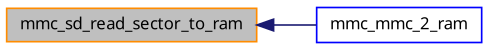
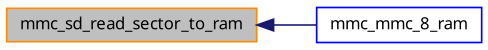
(399, 25) -> (399, 25)
